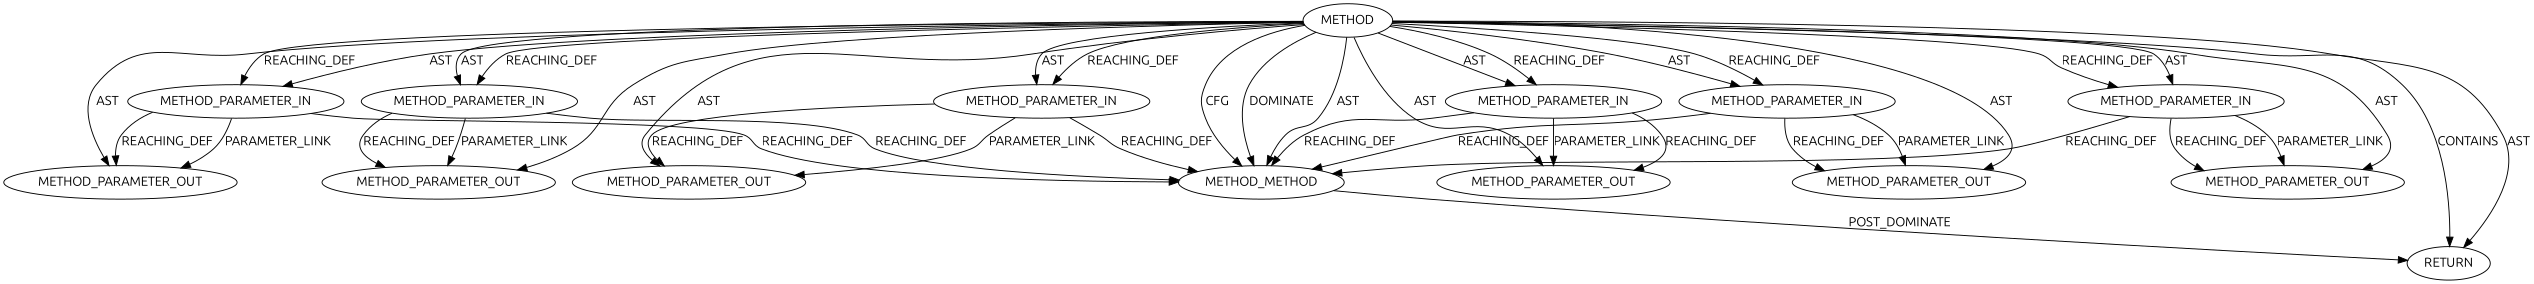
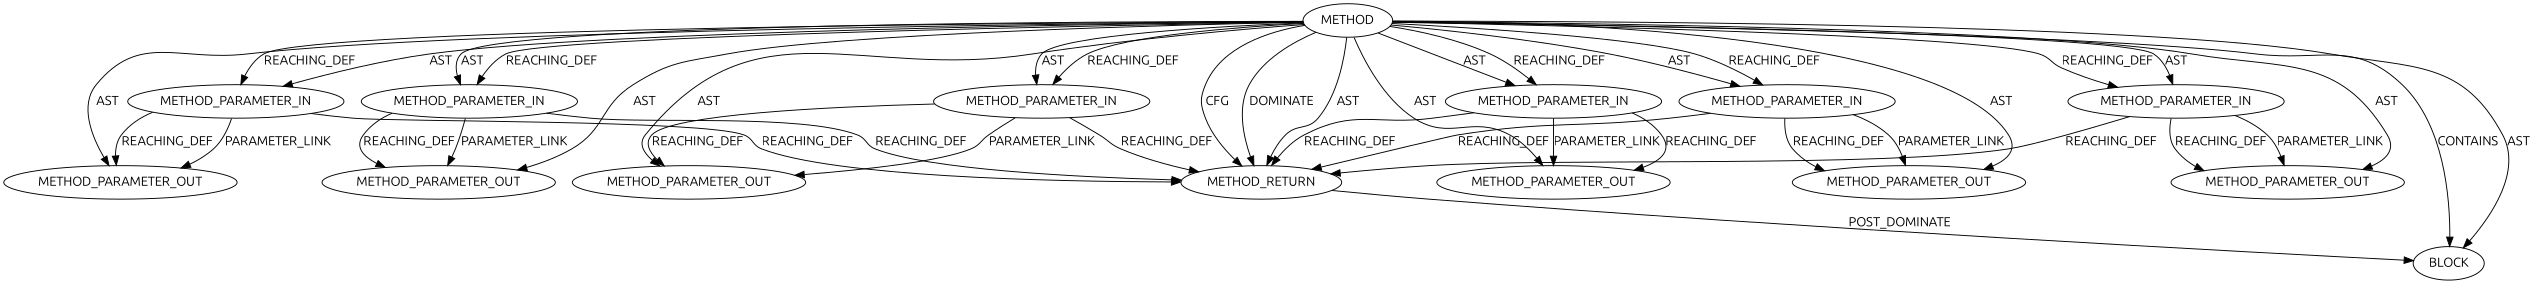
(1261, 182) -> (1261, 182)
(2449, 263) -> (2449, 263)
